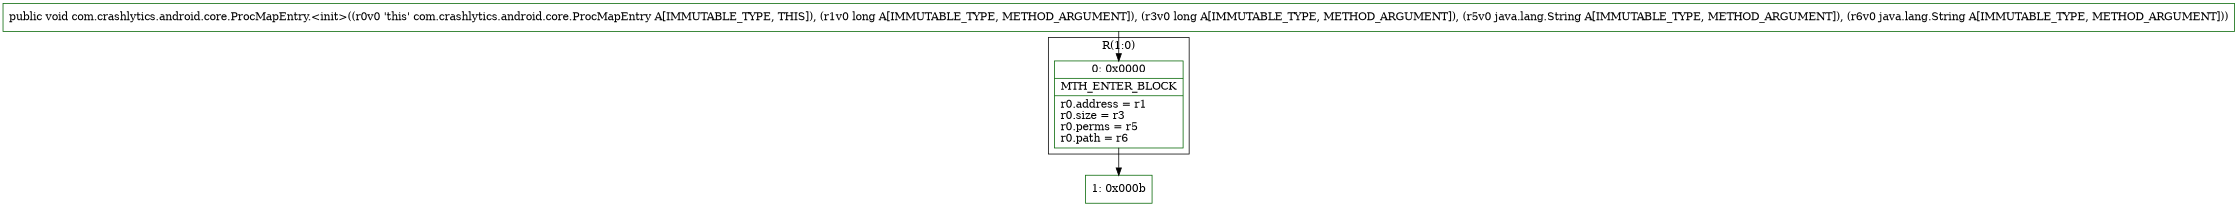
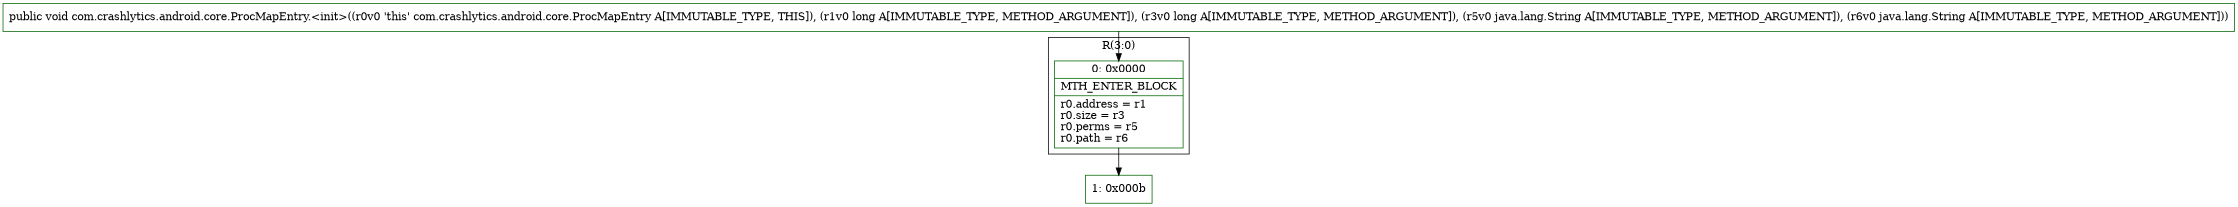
(1119, 46) -> (1119, 46)
